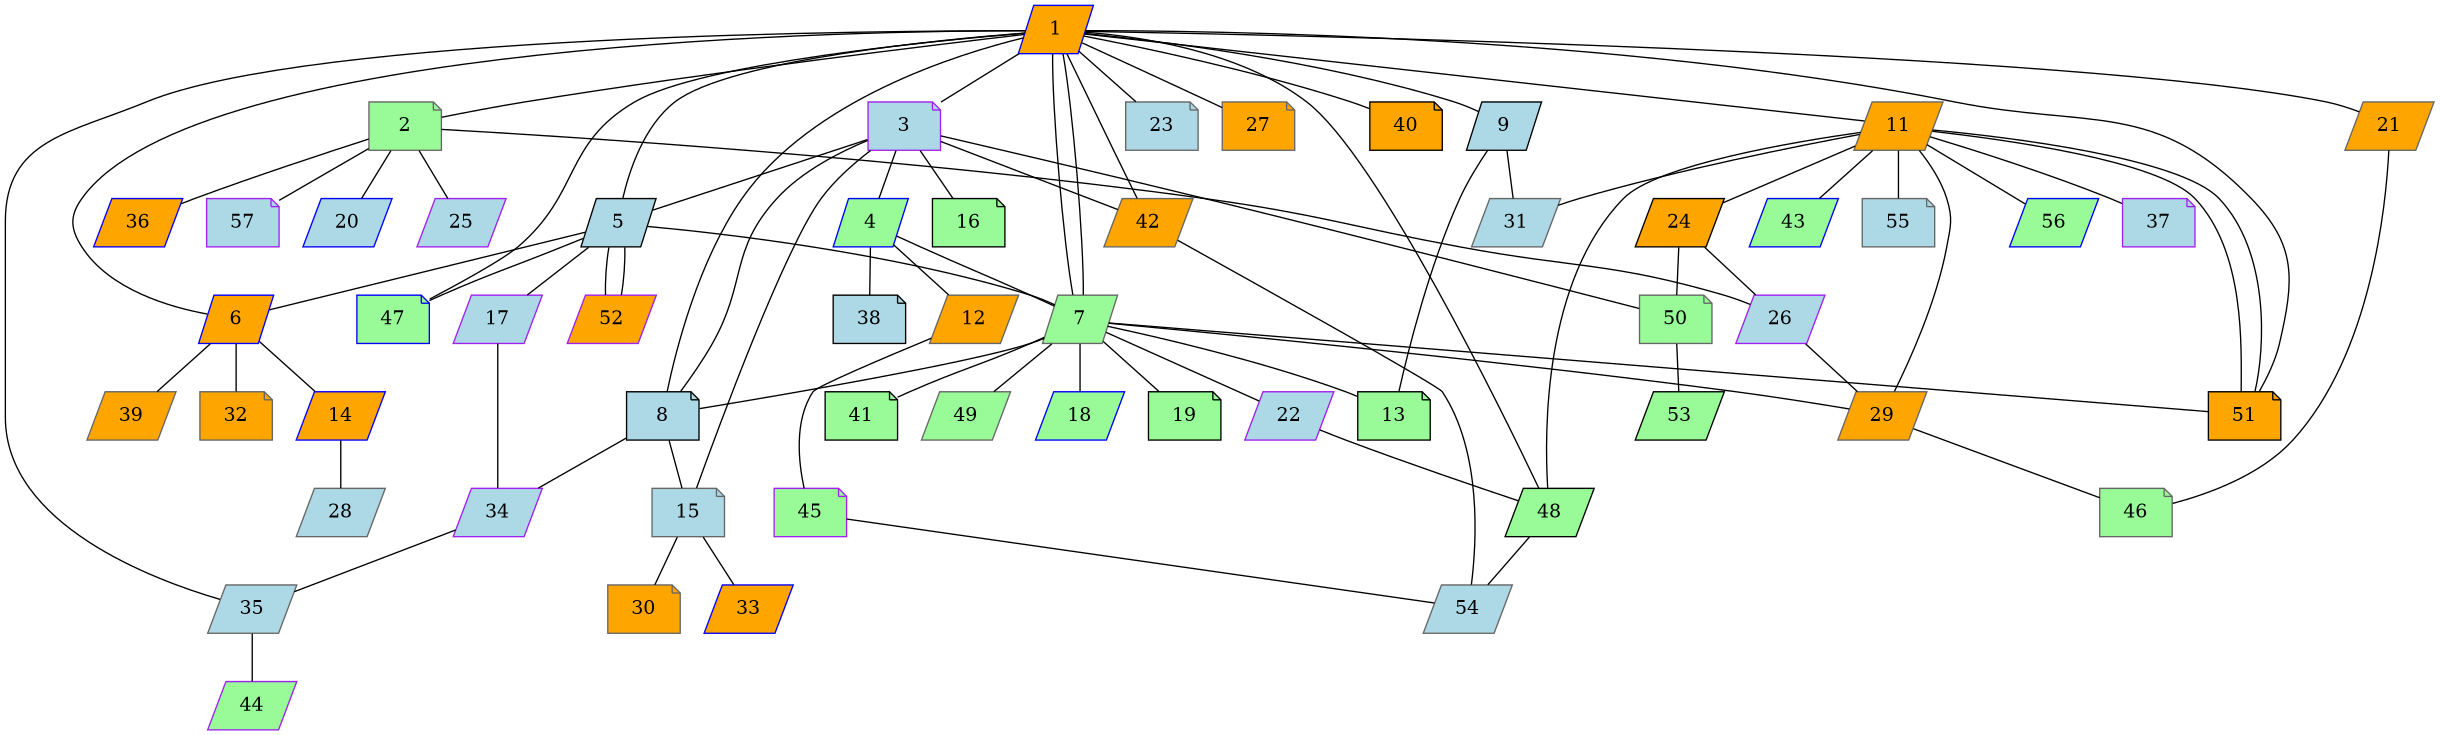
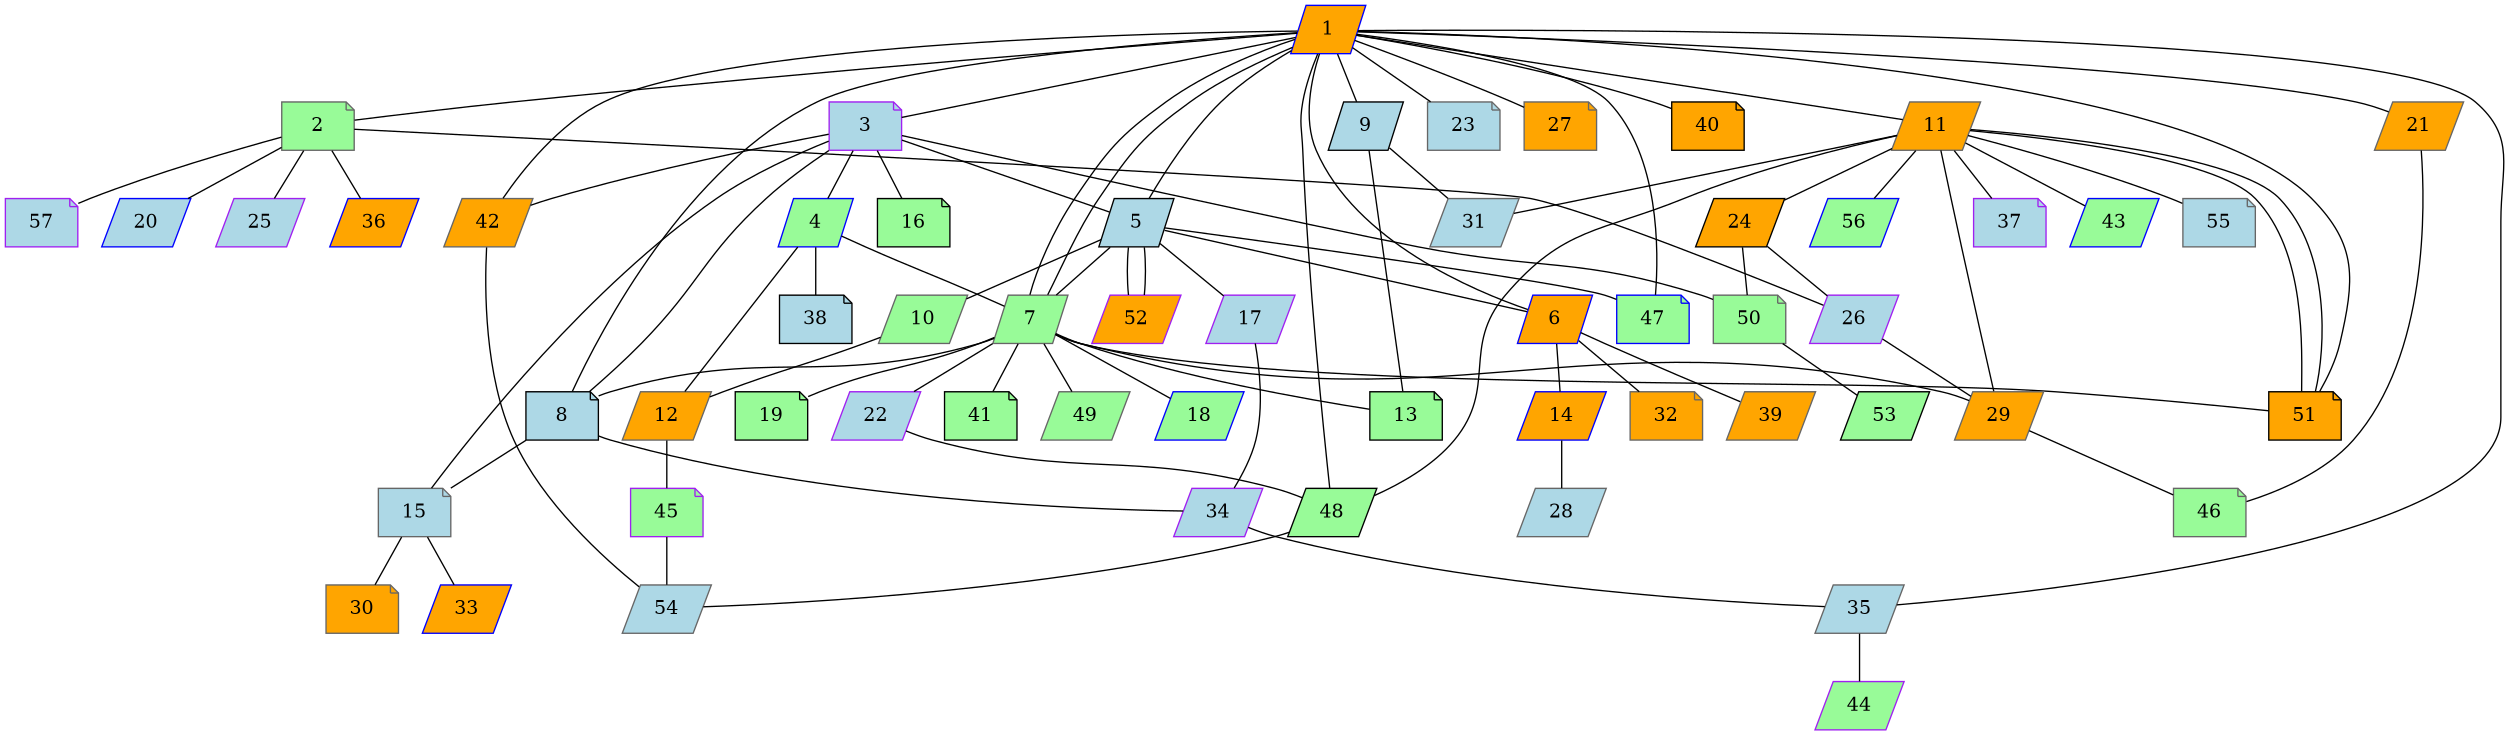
none -> (923, 319)
